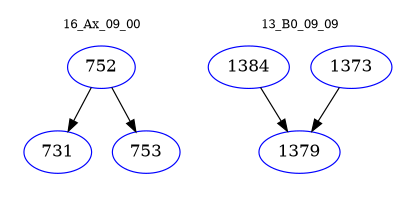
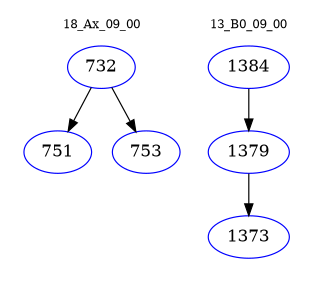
(102, 25) -> (102, 25)
(300, 25) -> (249, 25)
(101, 67) -> (101, 67)
(329, 104) -> (249, 189)
(58, 152) -> (58, 152)
